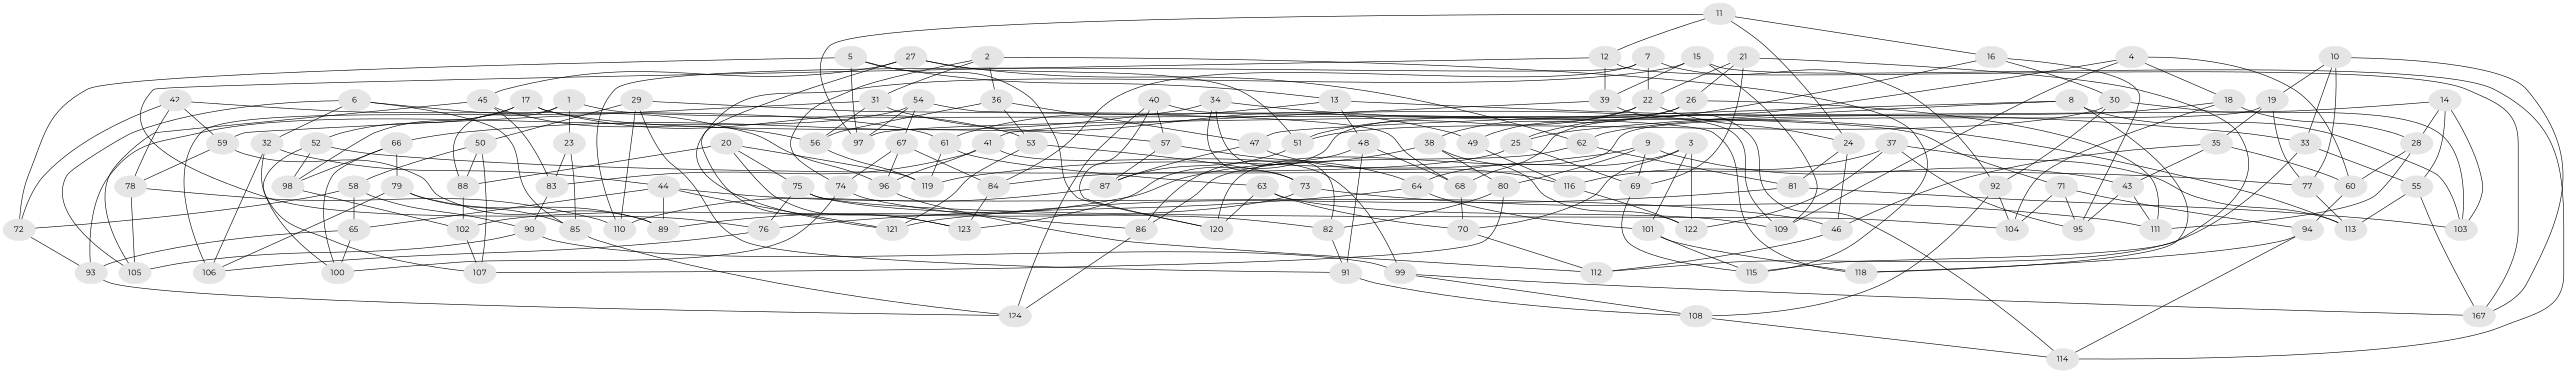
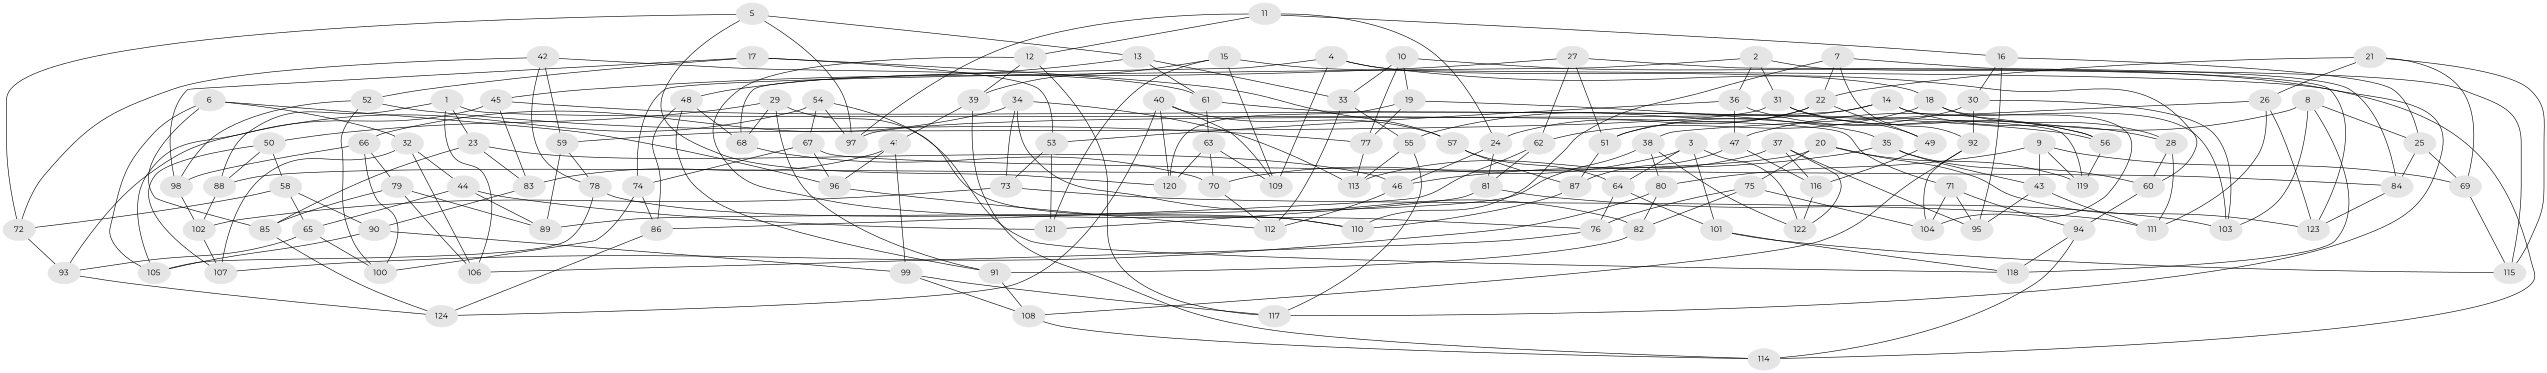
(1051, 201) -> (938, 155)
(2479, 316) -> (1274, 316)
